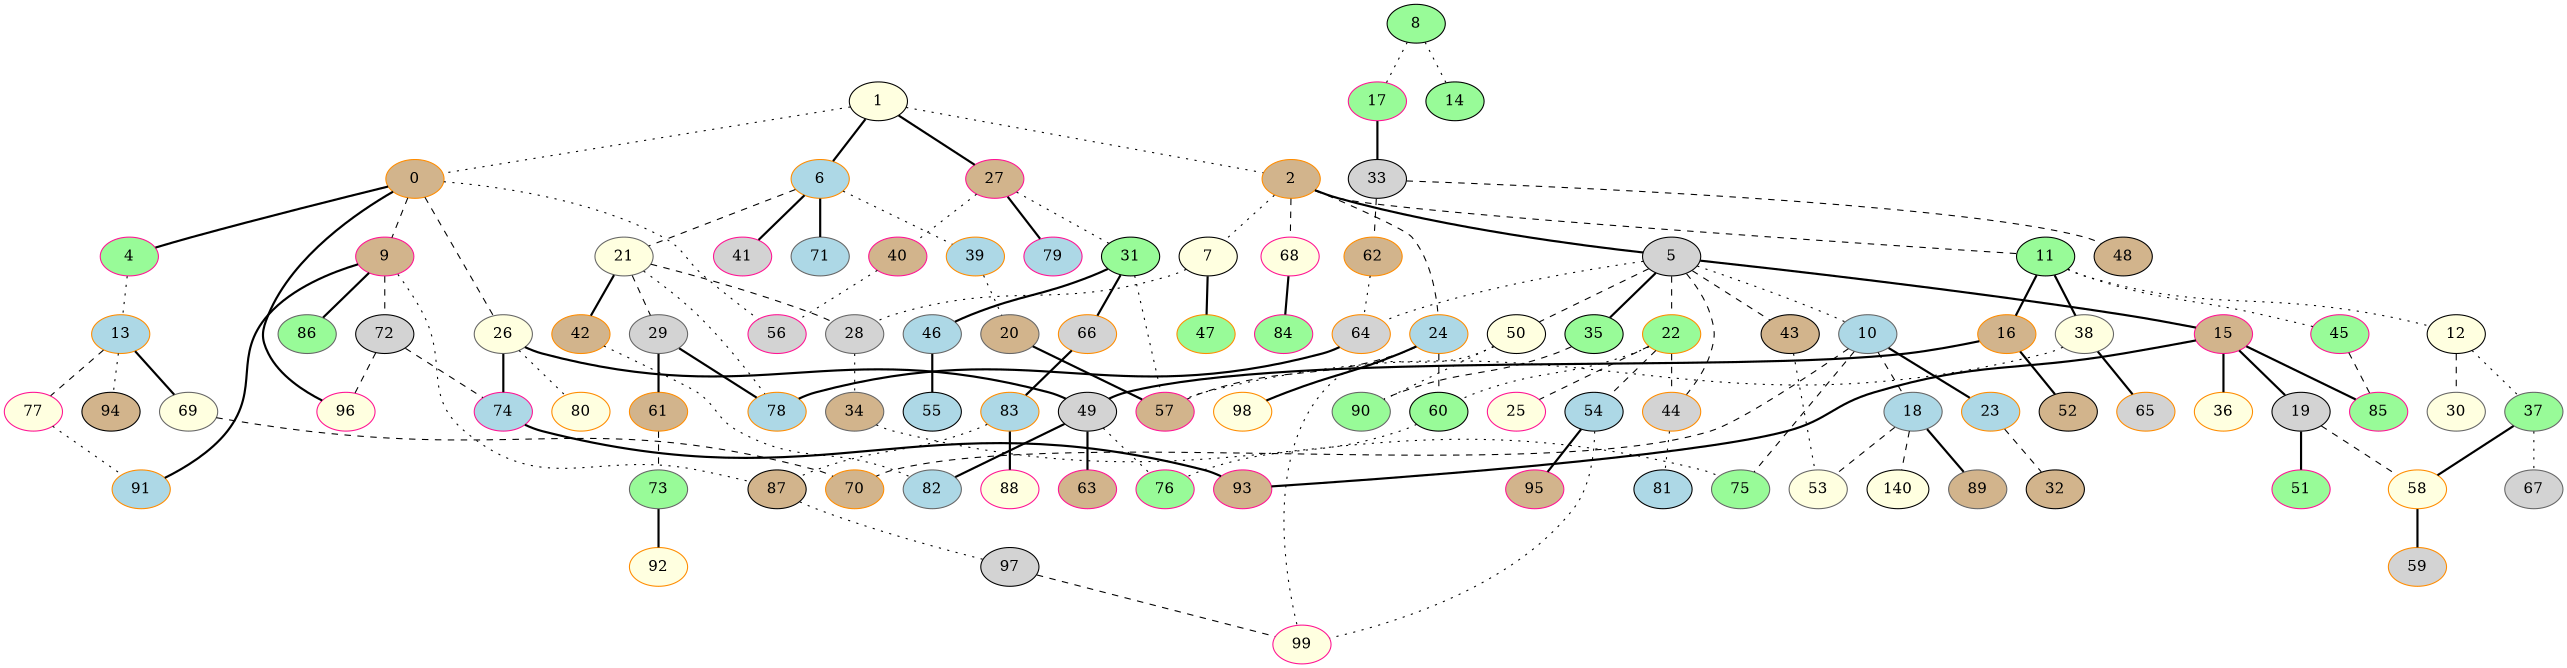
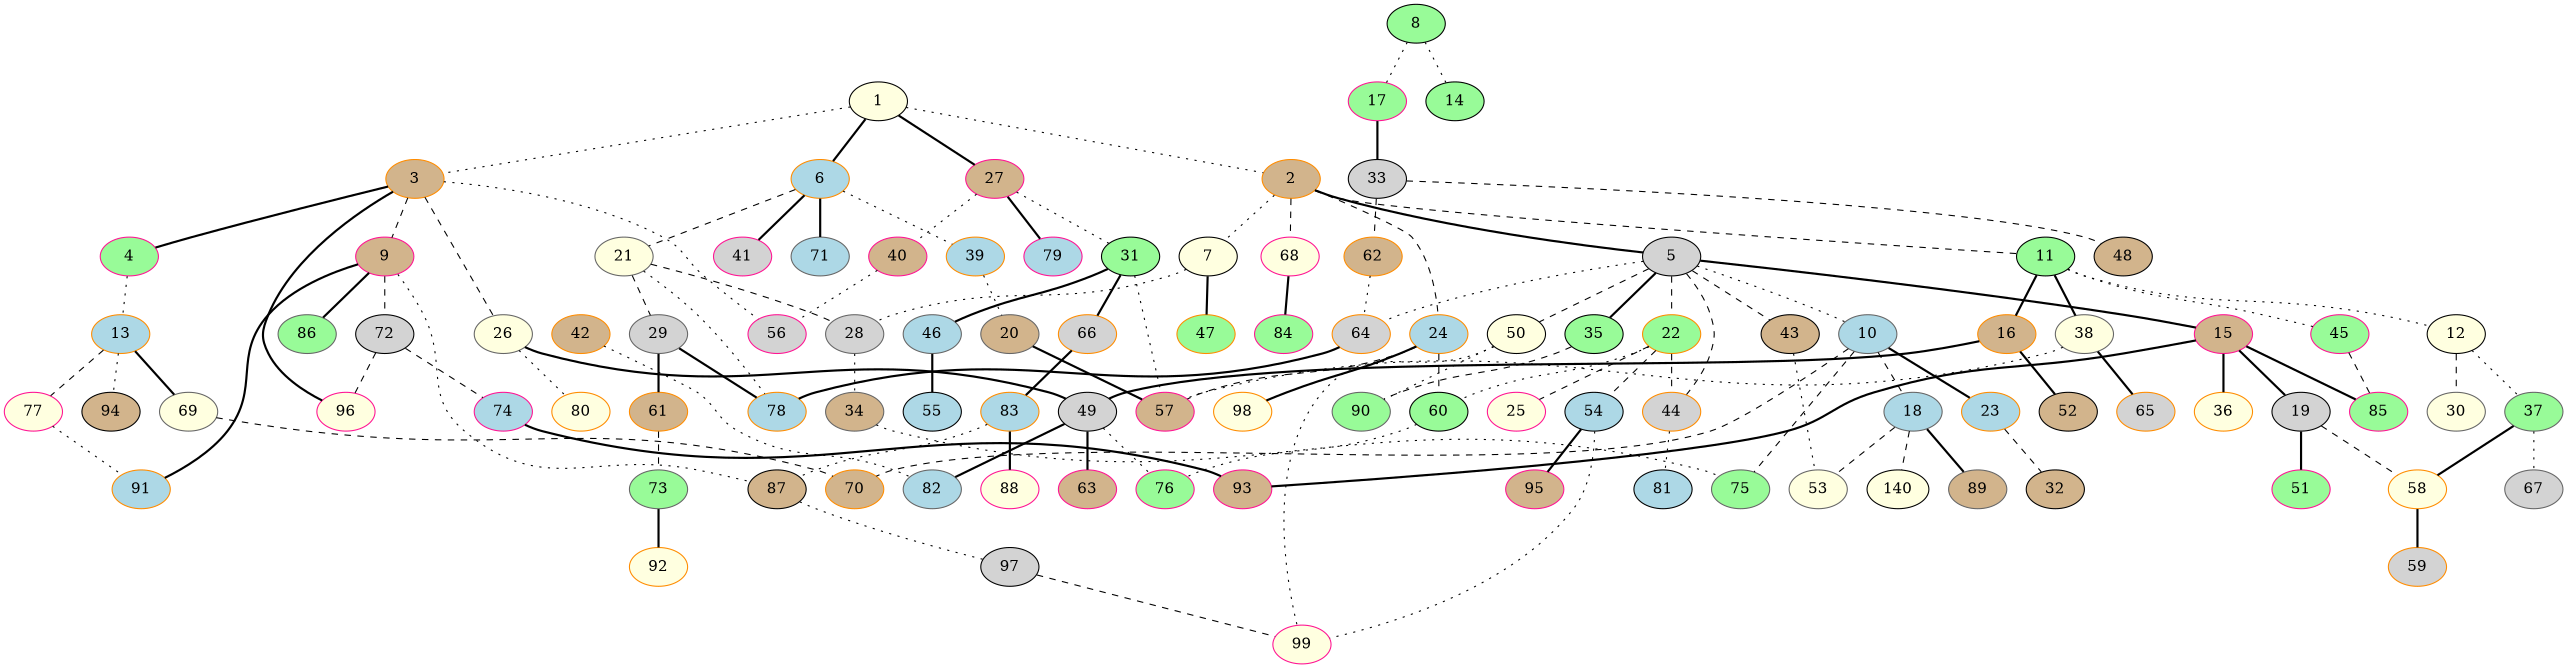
(415, 179) -> (415, 179)
(602, 295) -> none
(503, 373) -> none
